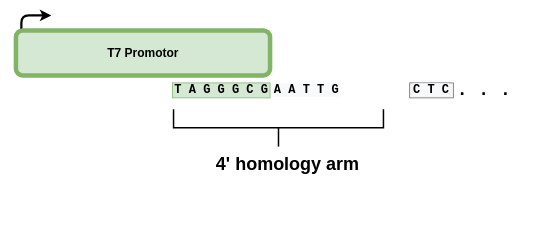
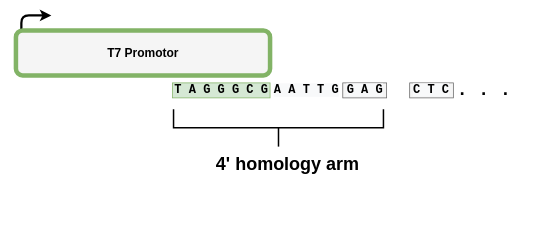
(143, 53) -> (143, 53)
none -> (365, 90)
